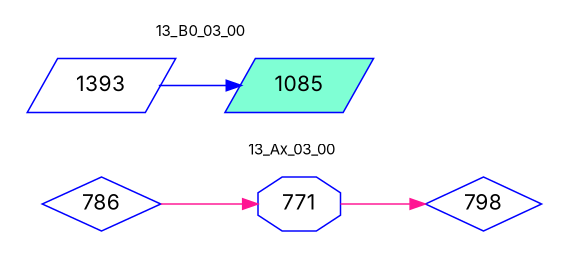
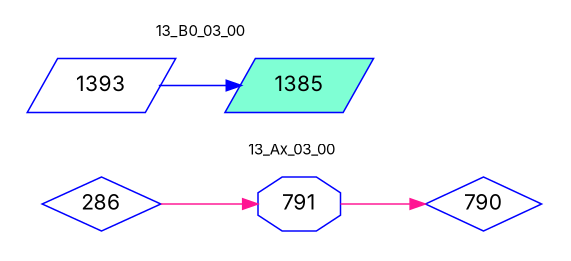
(299, 86) -> (299, 86)
(101, 204) -> (101, 204)
(299, 204) -> (299, 204)
(483, 204) -> (483, 204)
